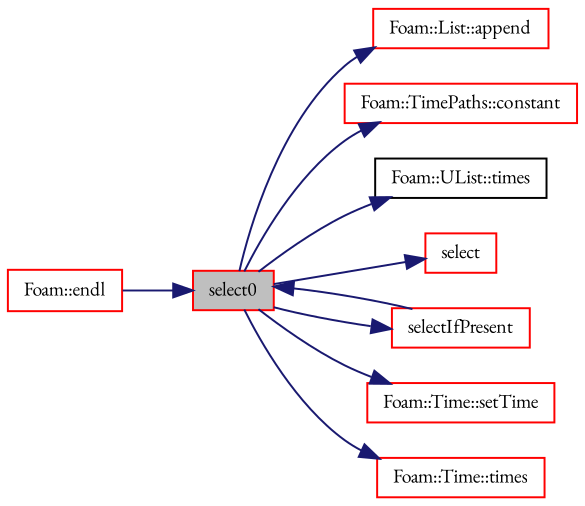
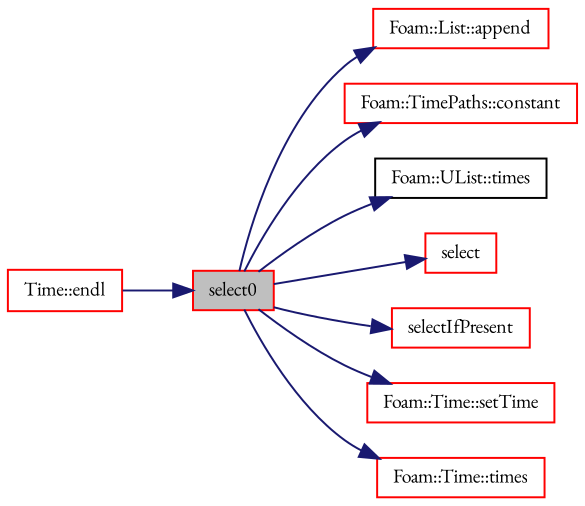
(65, 290) -> (65, 290)
(353, 297) -> none
